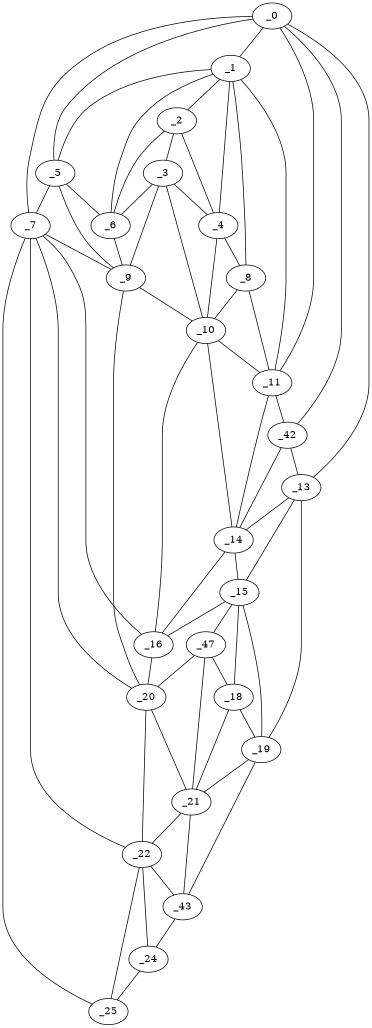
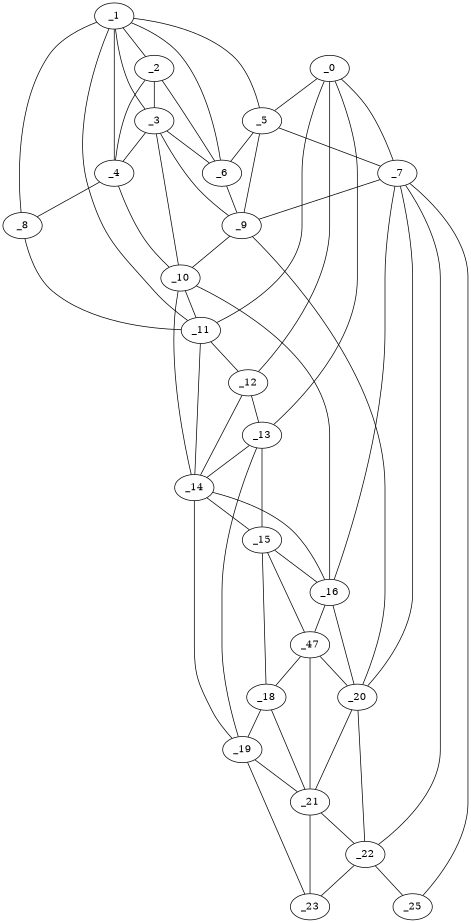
(251, 42) -> (124, 71)
(226, 304) -> none
(287, 435) -> (248, 383)
none -> (320, 618)
(258, 670) -> (194, 624)
(183, 907) -> (310, 907)
(148, 959) -> none
